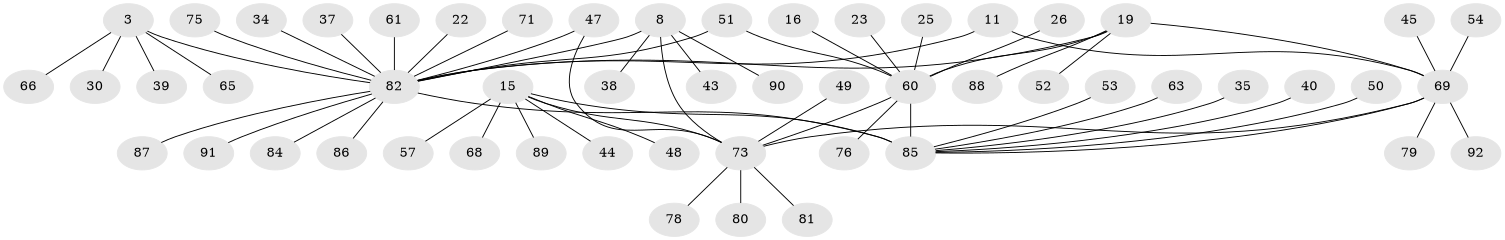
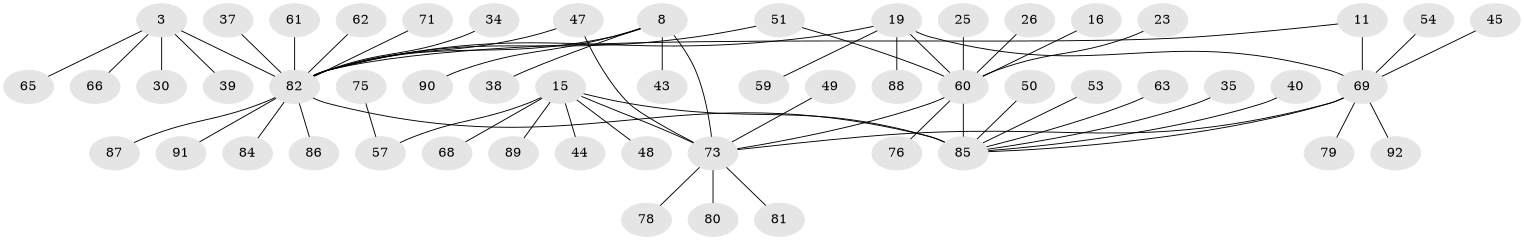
(461, 20) -> (361, 20)
(292, 58) -> (371, 120)
(1044, 87) -> (764, 87)
